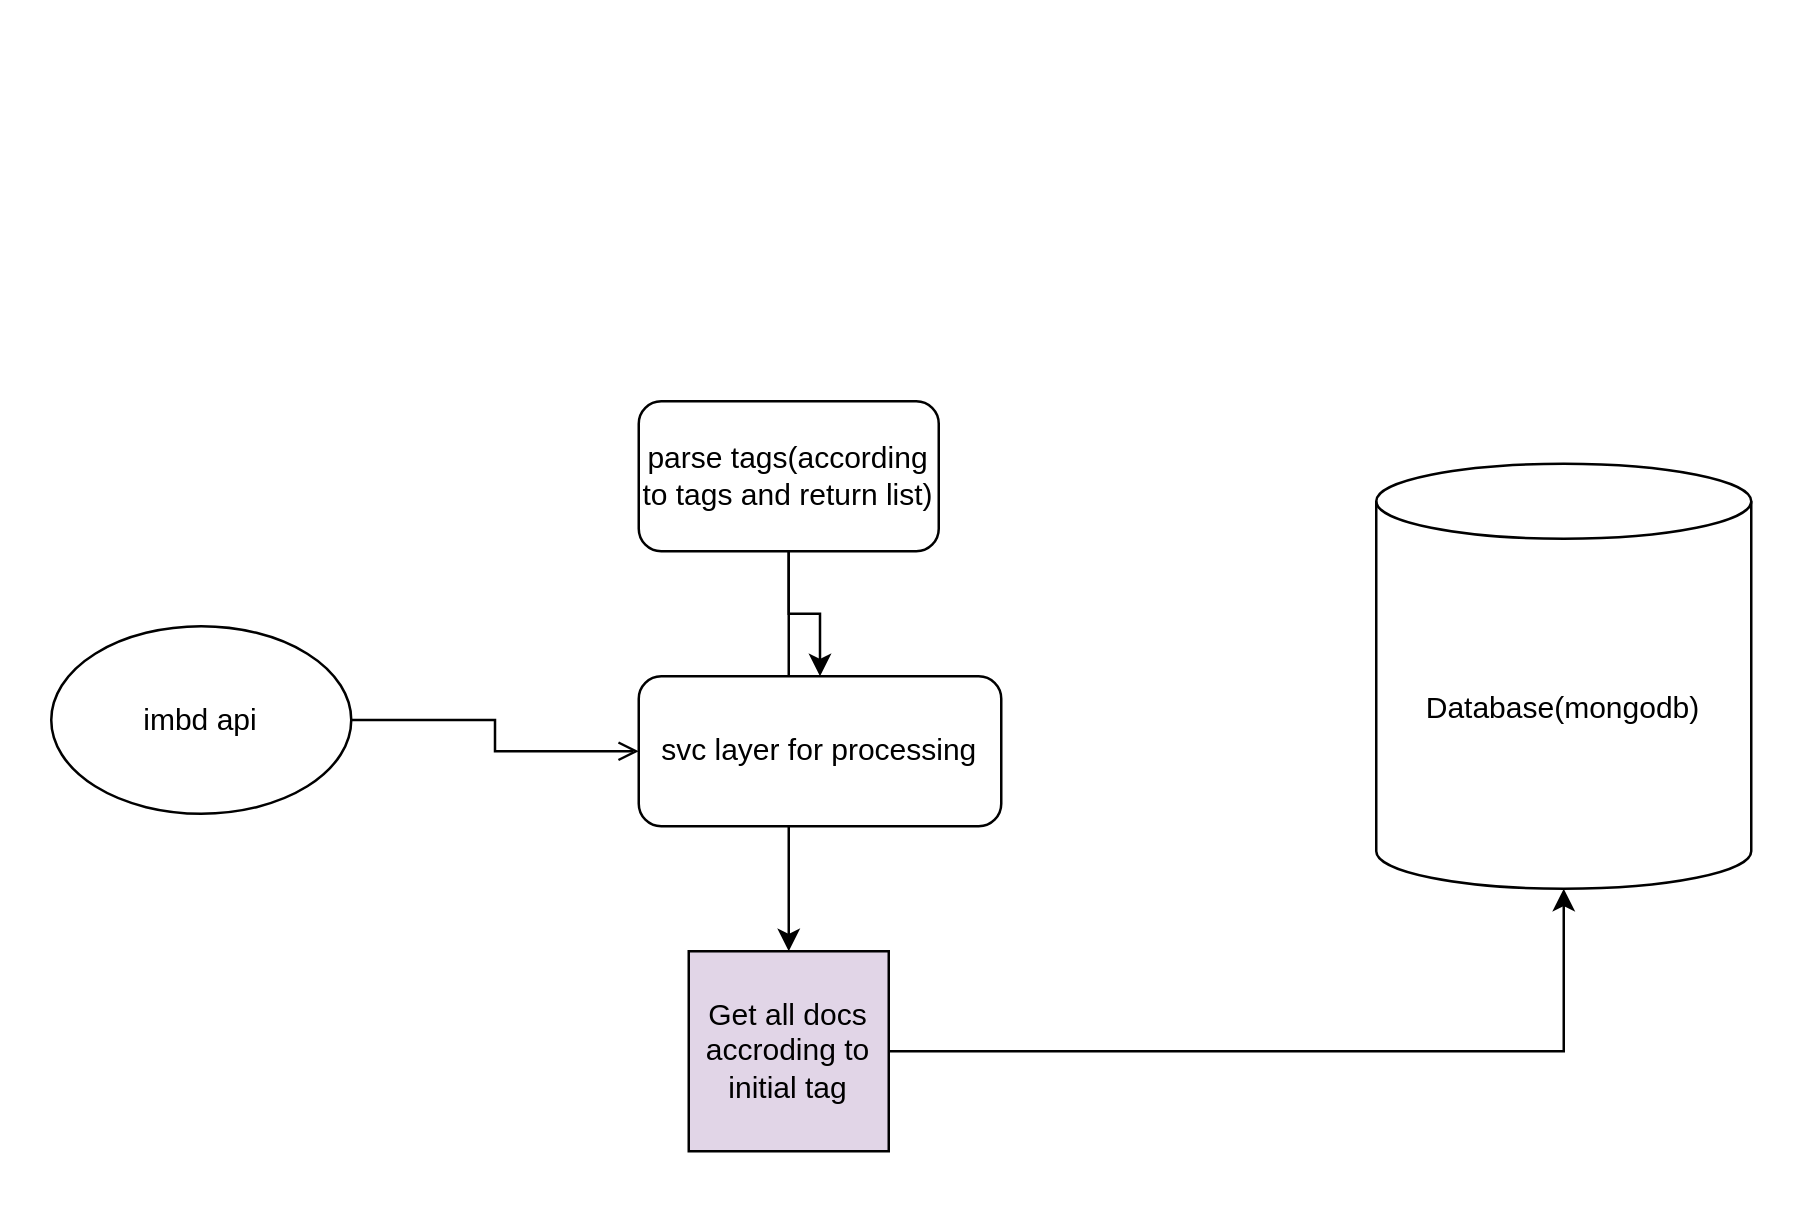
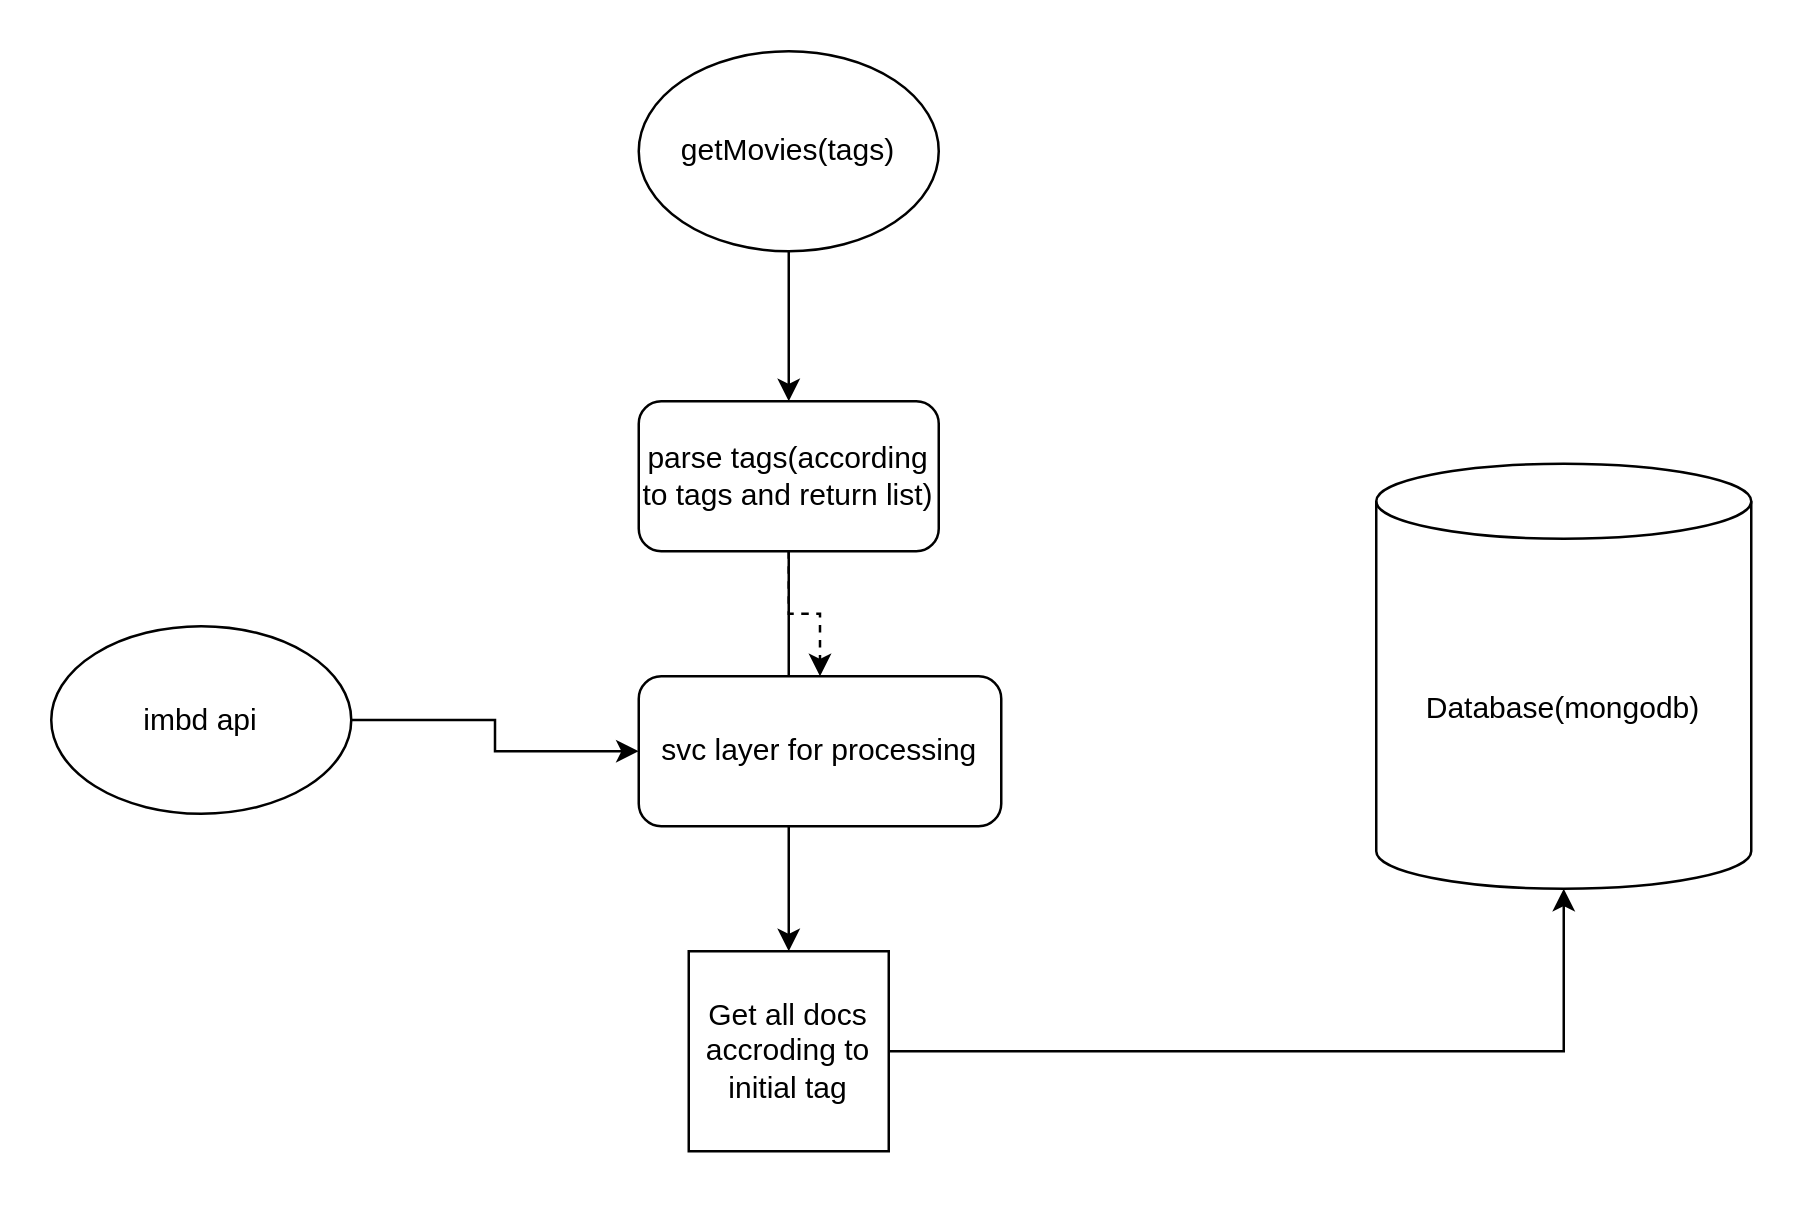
none -> (789, 151)
none -> (789, 318)
(820, 621) -> (820, 621)
(624, 751) -> (620, 751)
(789, 1051) -> (789, 1051)
